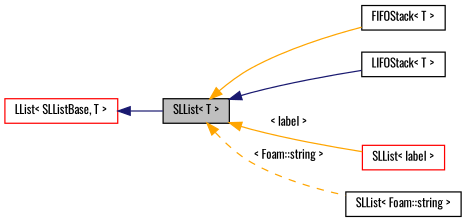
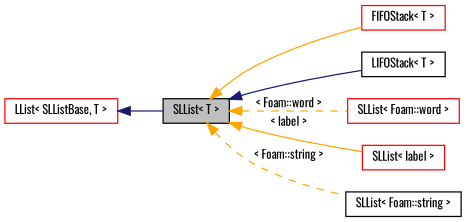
(403, 18) -> (403, 18)
none -> (403, 111)
